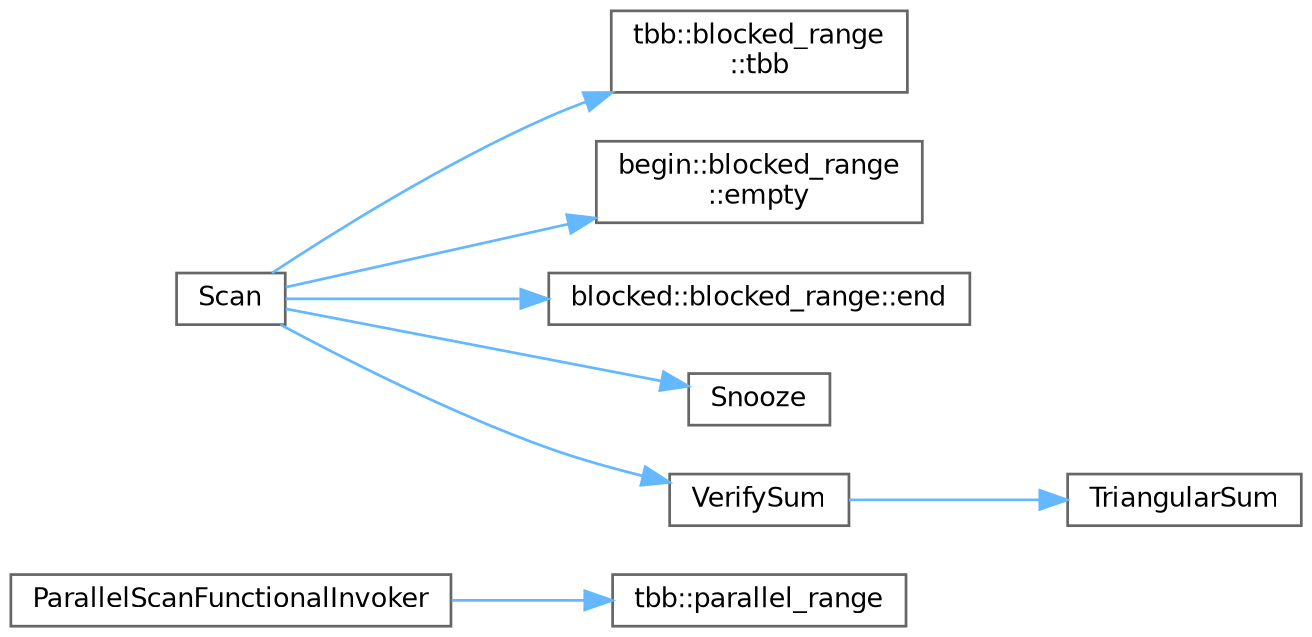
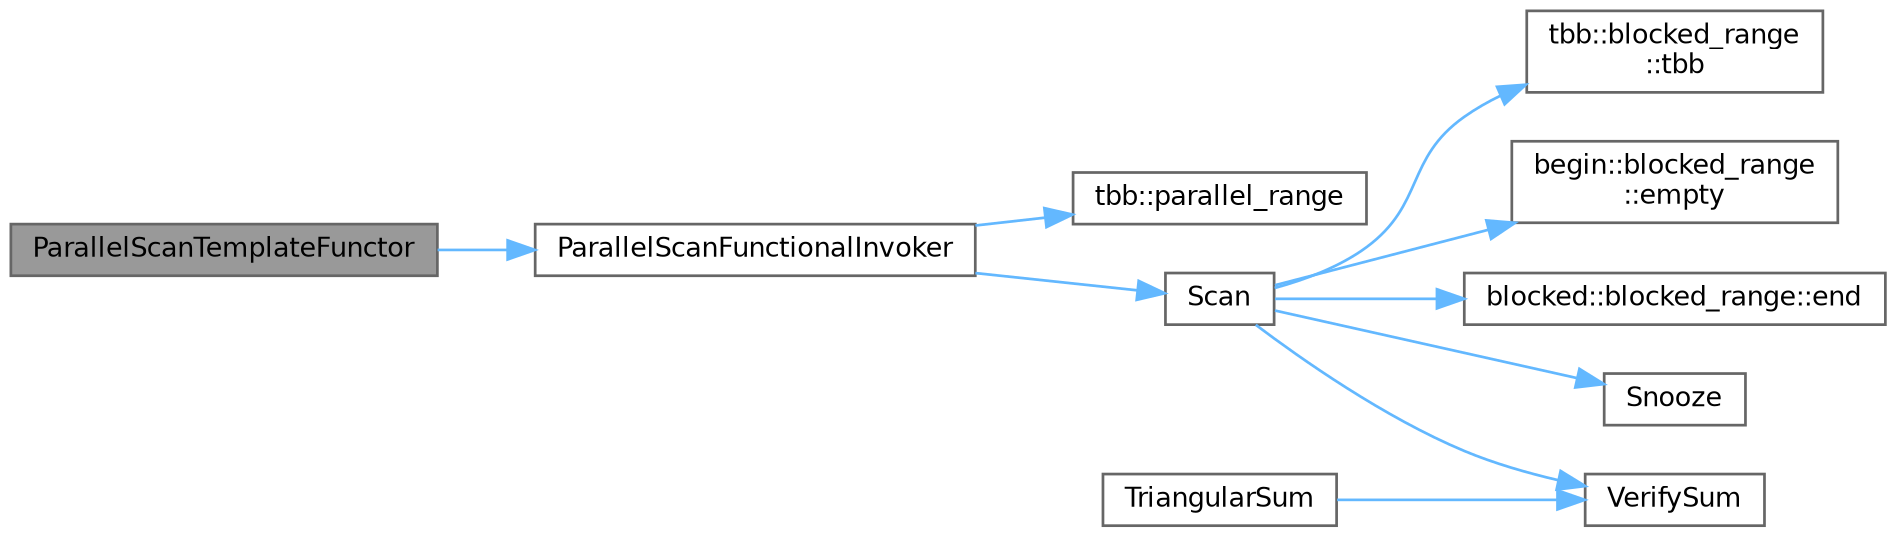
none -> (224, 250)
none -> (1056, 282)
(944, 500) -> (1447, 500)
